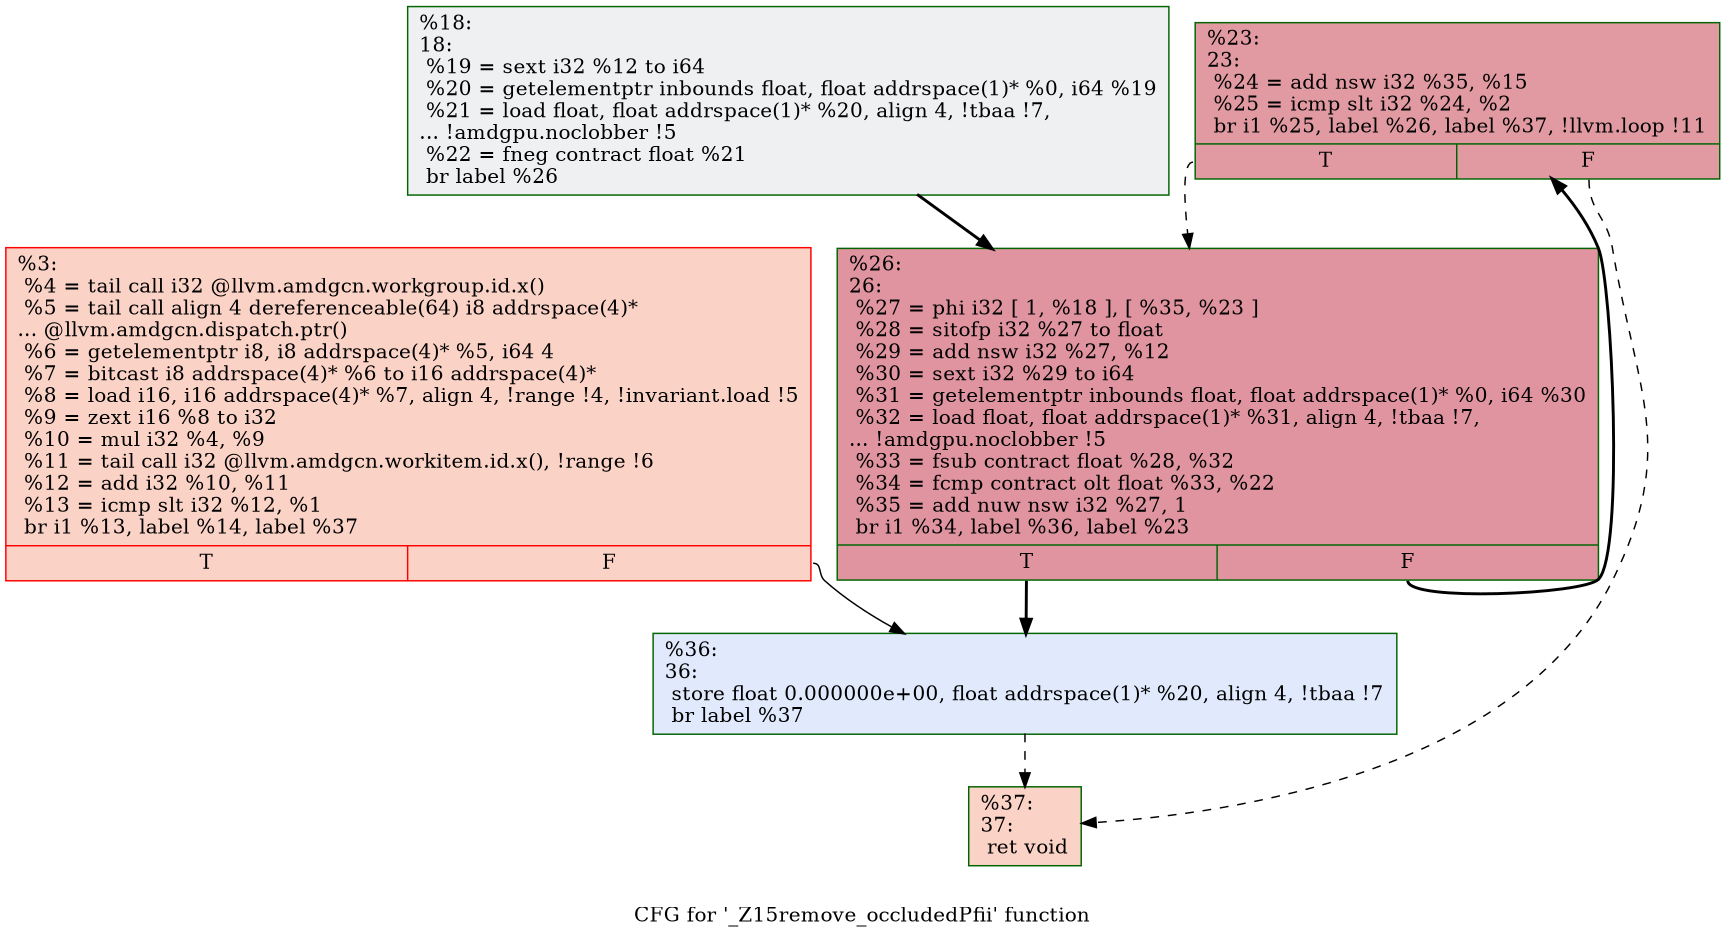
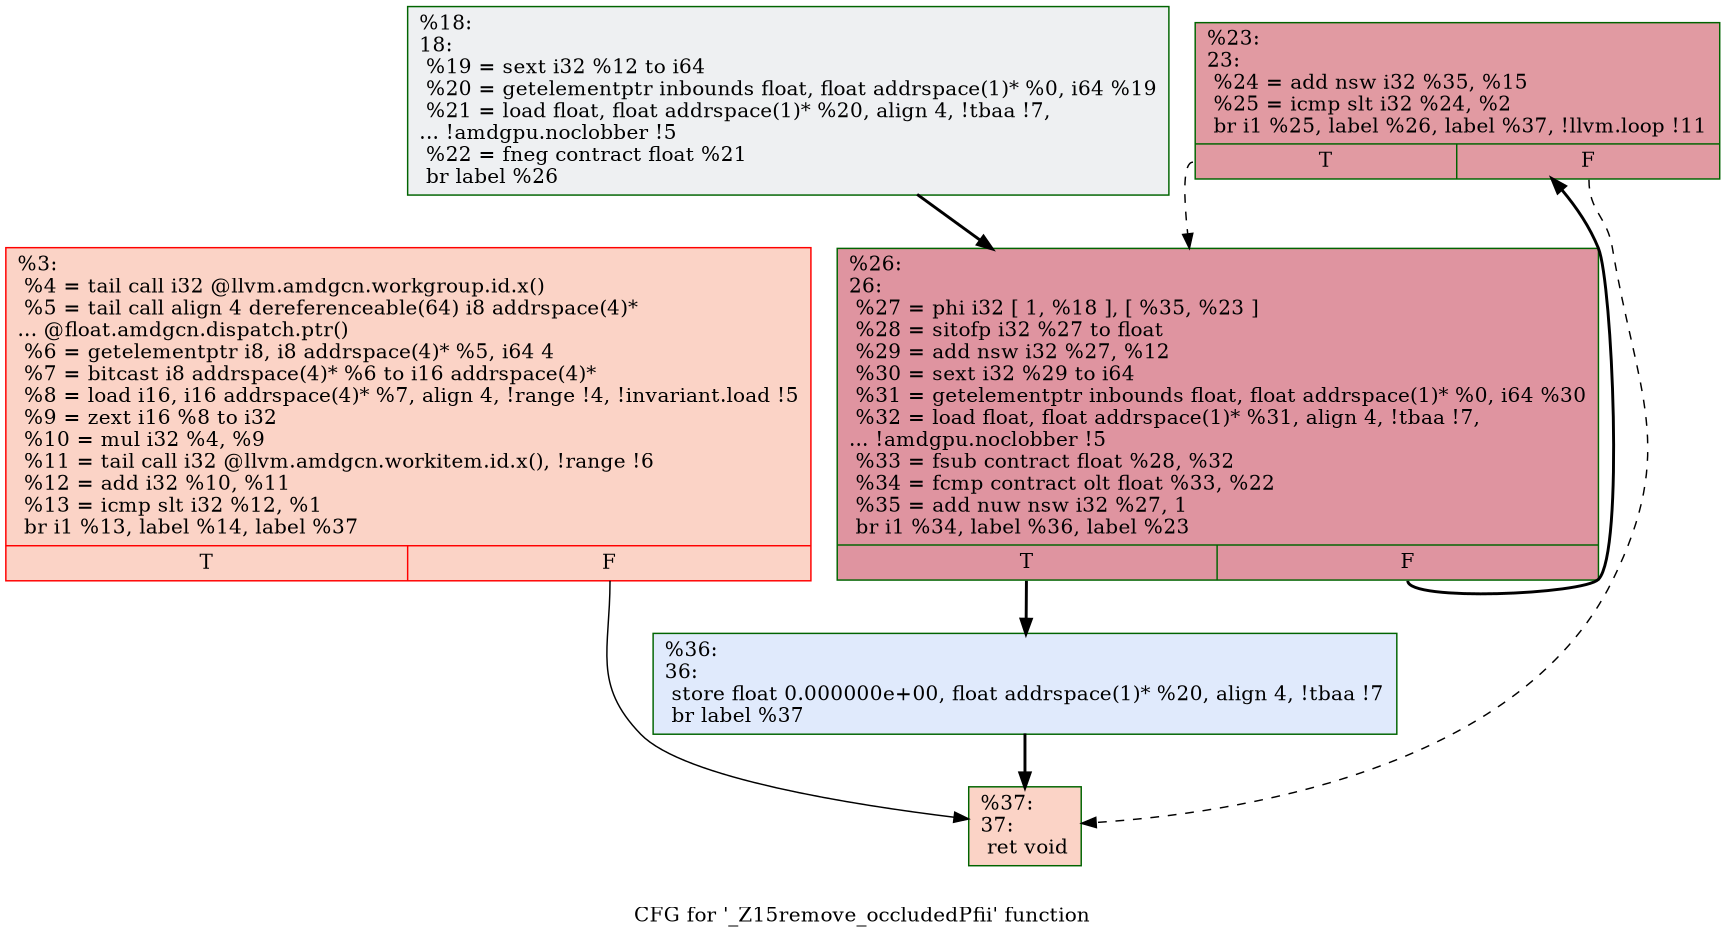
(183, 330) -> (183, 330)
(848, 599) -> (714, 771)
(1025, 753) -> (1025, 753)
